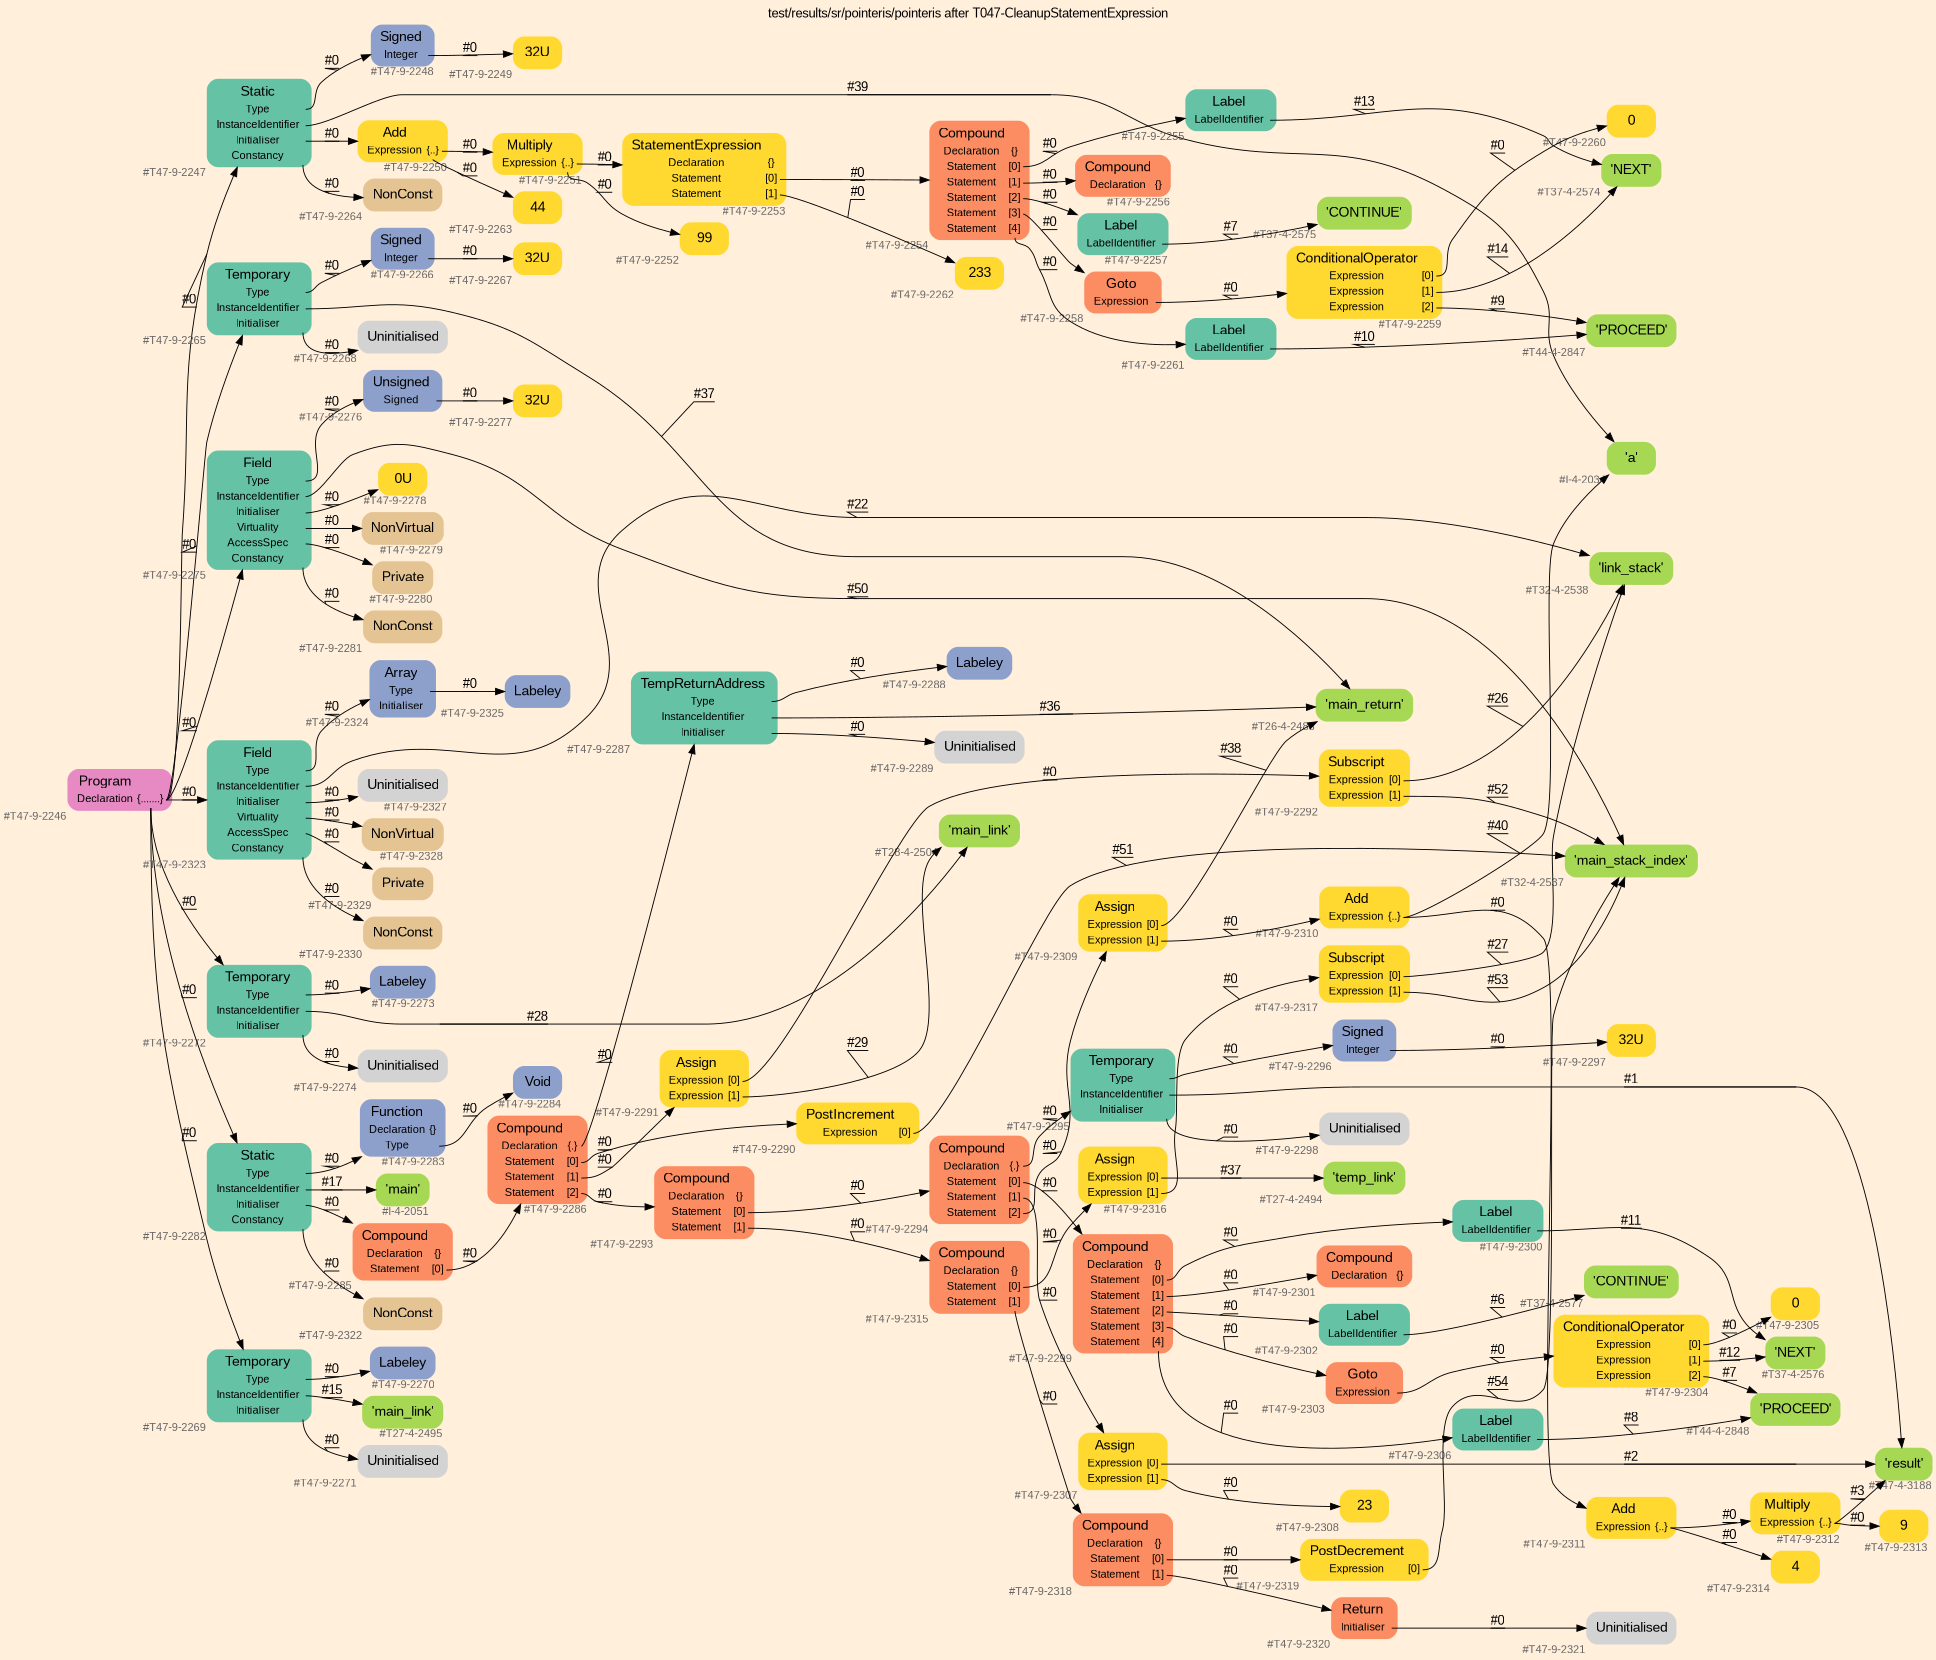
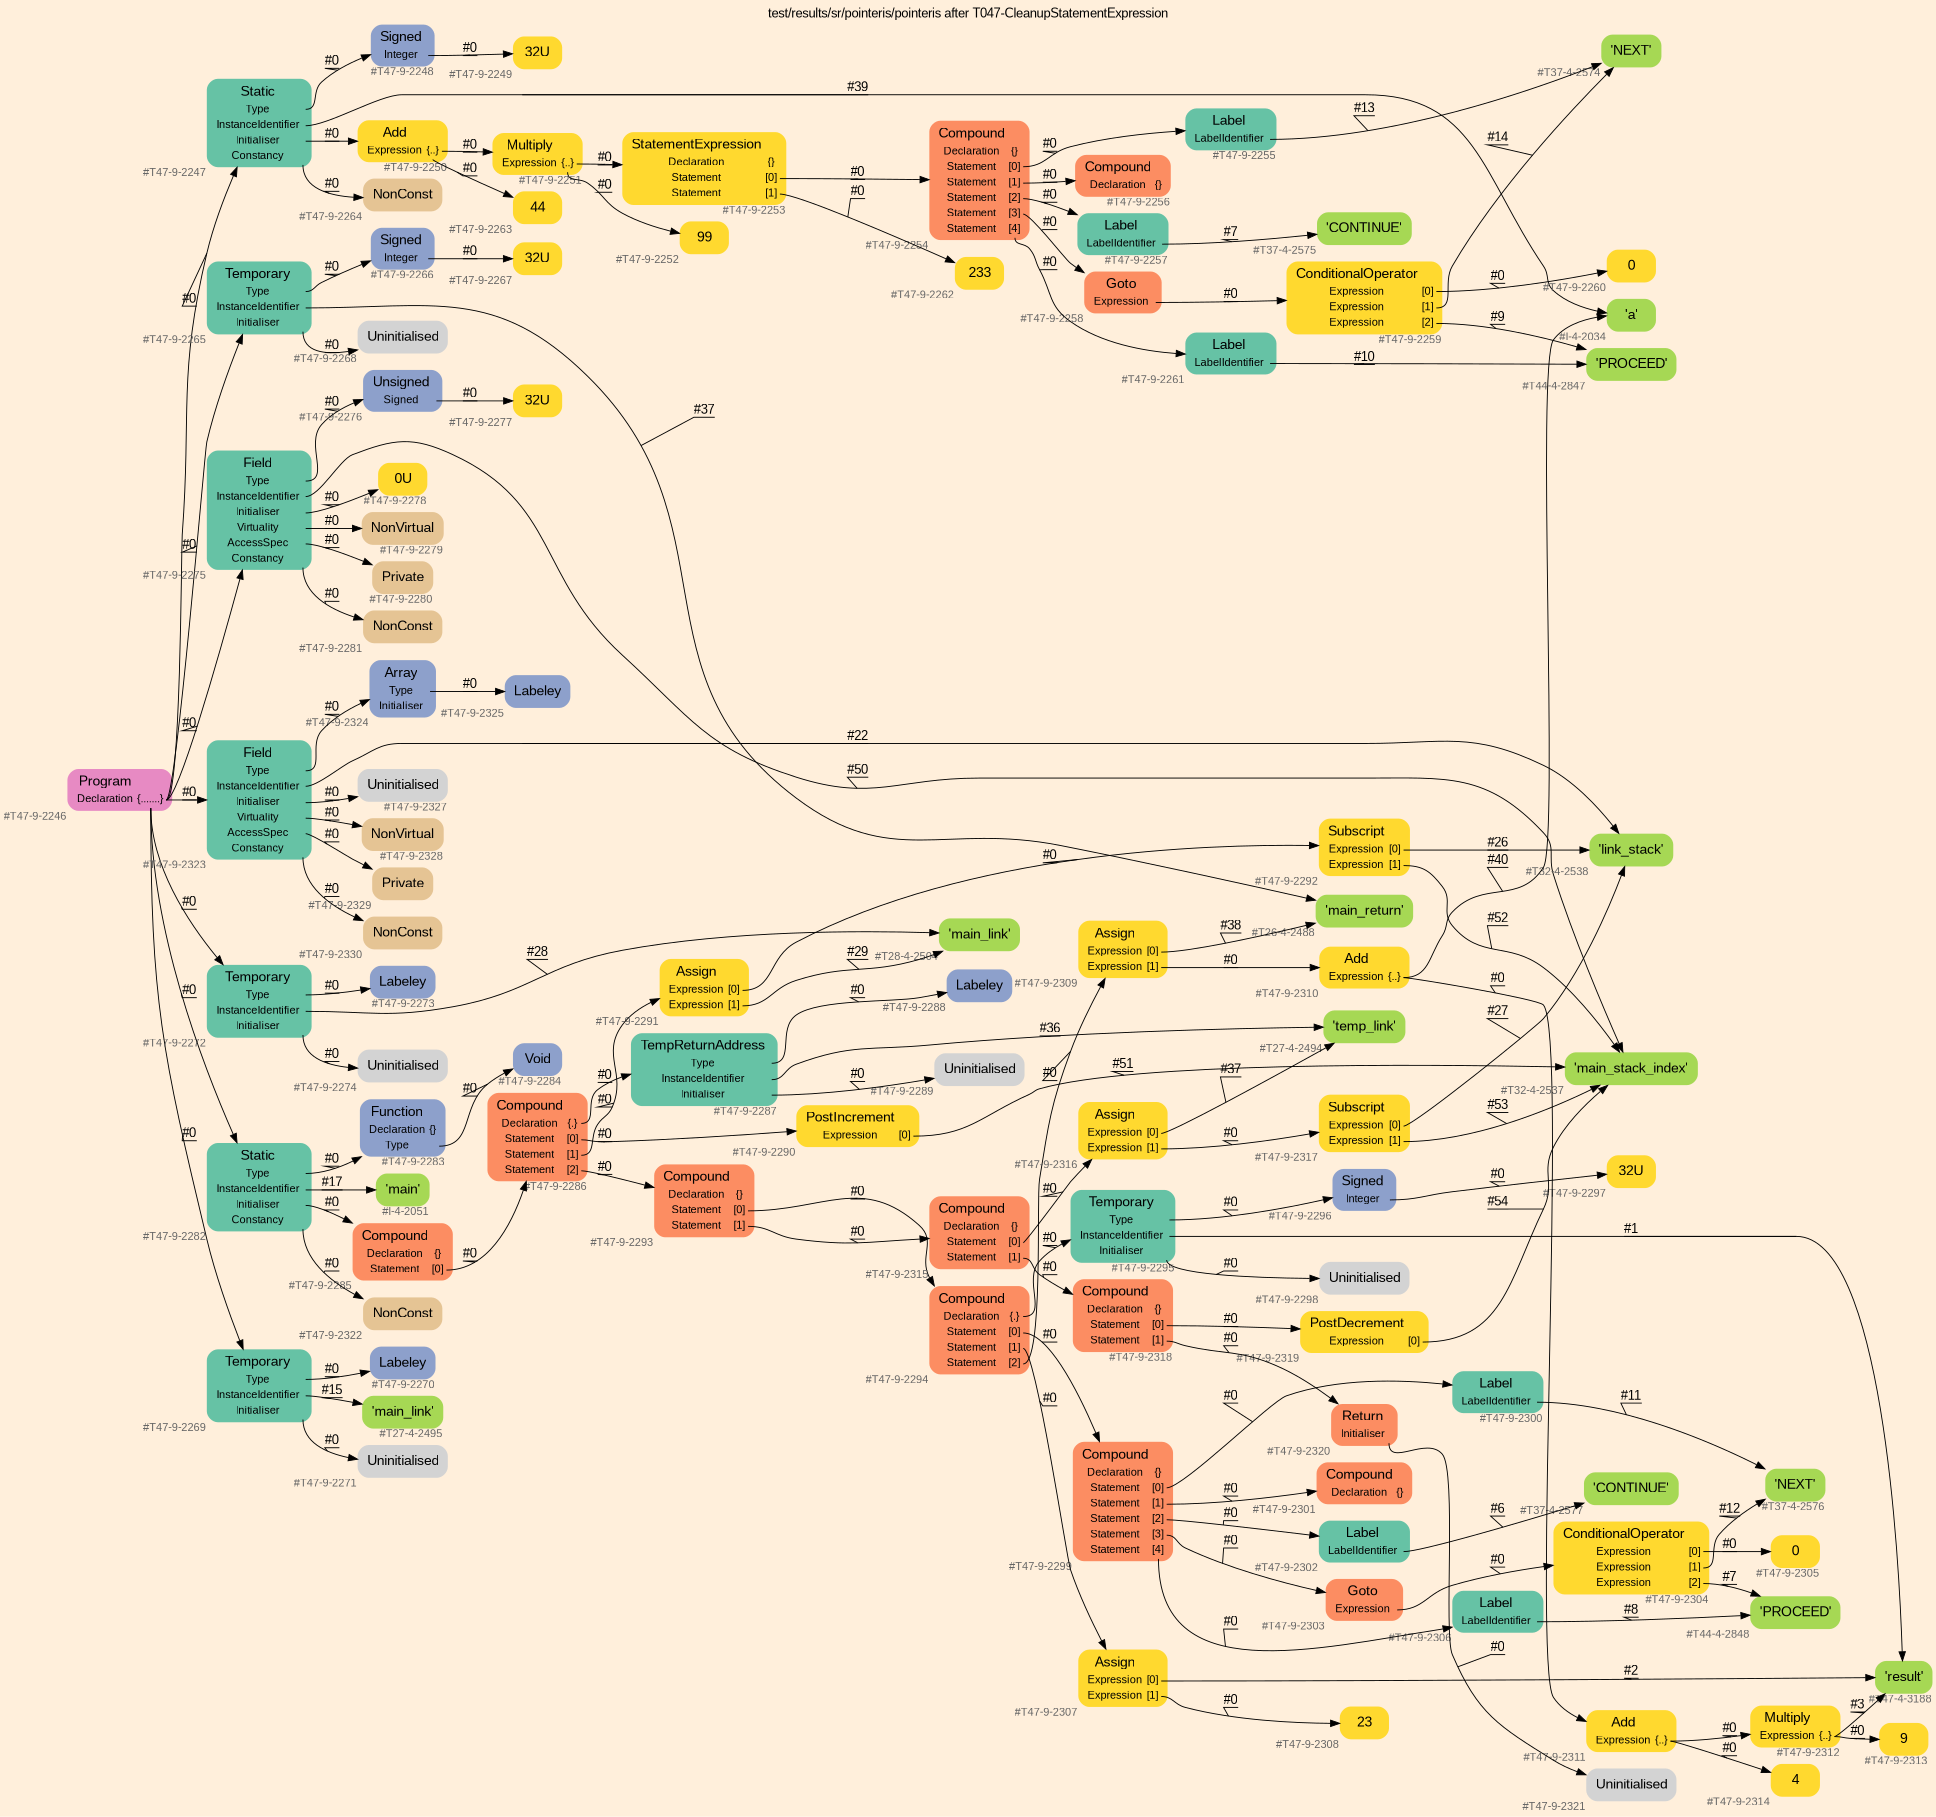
(1039, 715) -> (1039, 1037)
